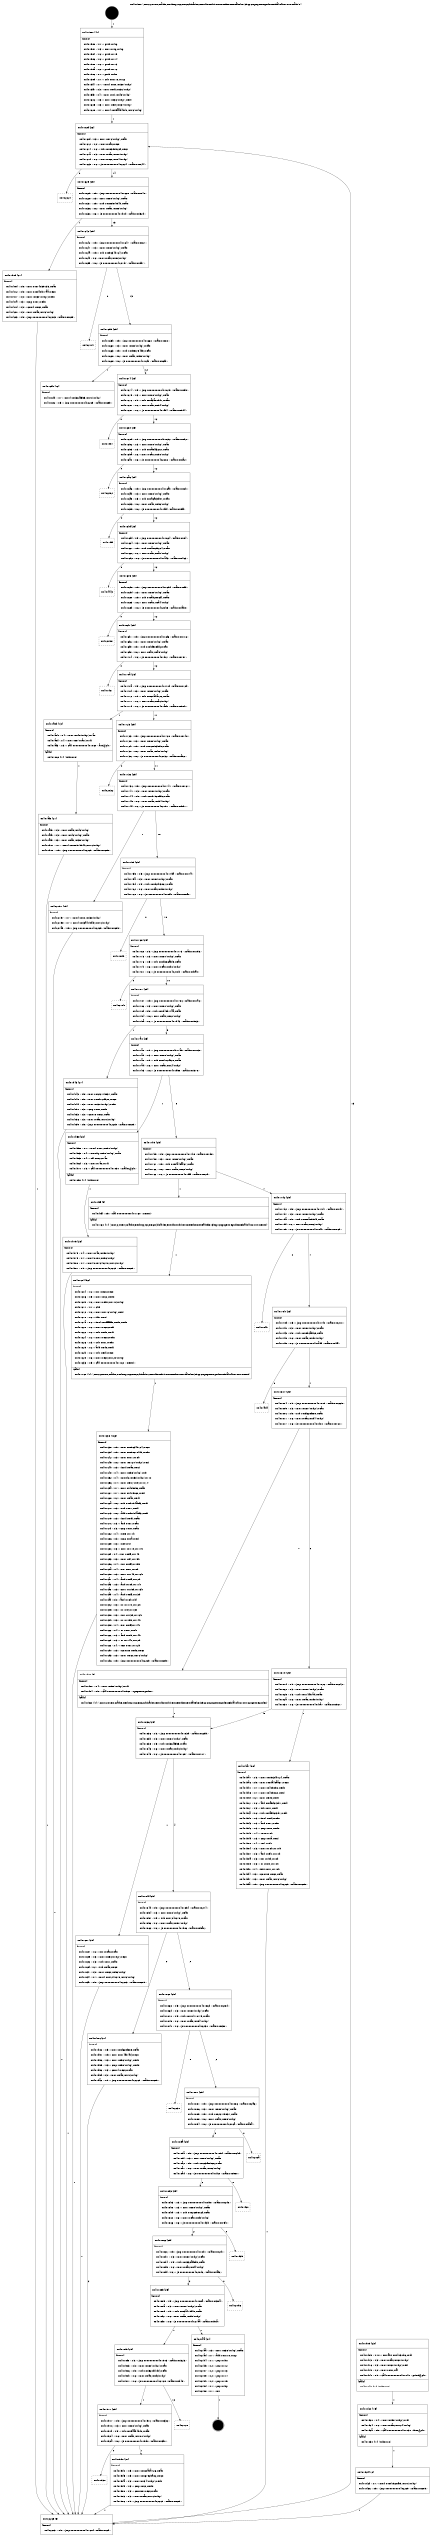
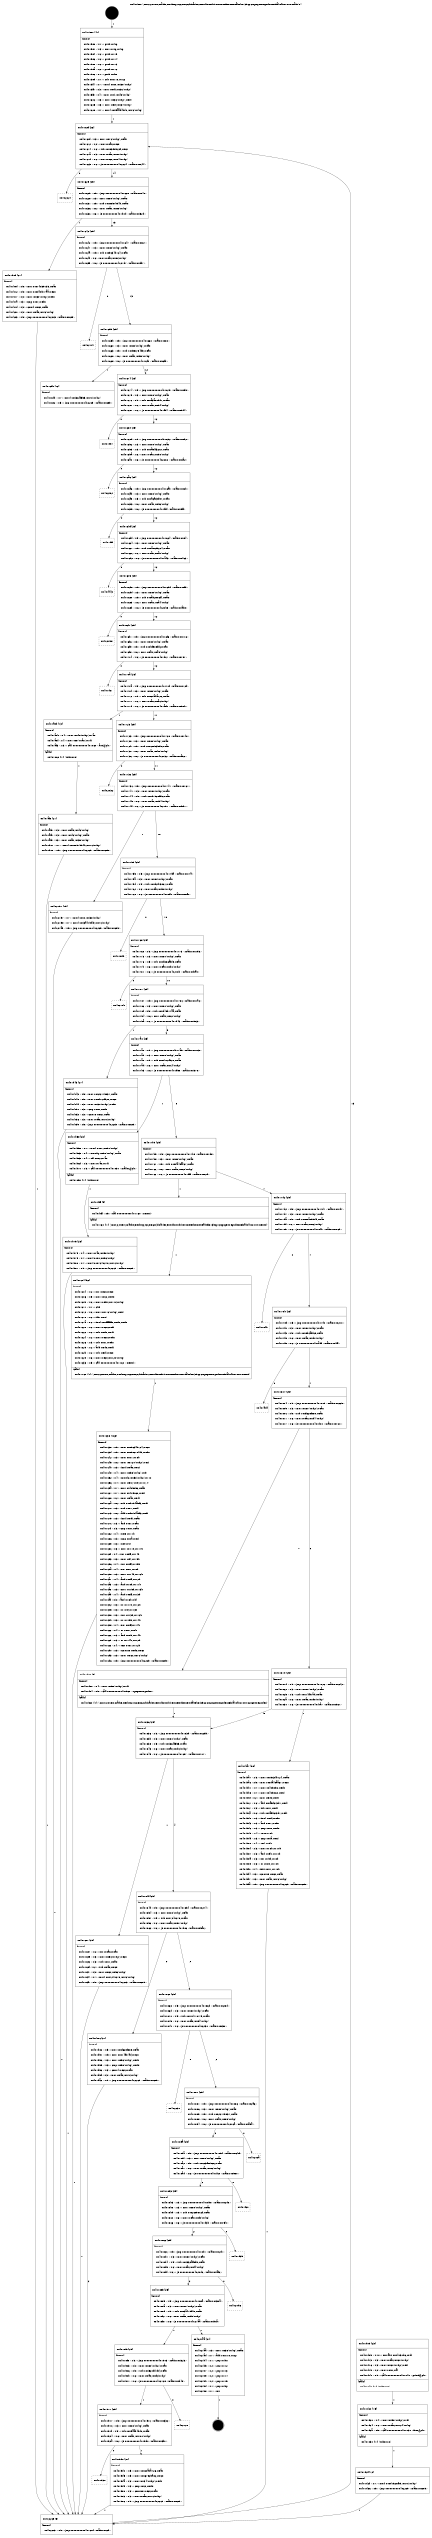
(173, 2400) -> (173, 2400)
